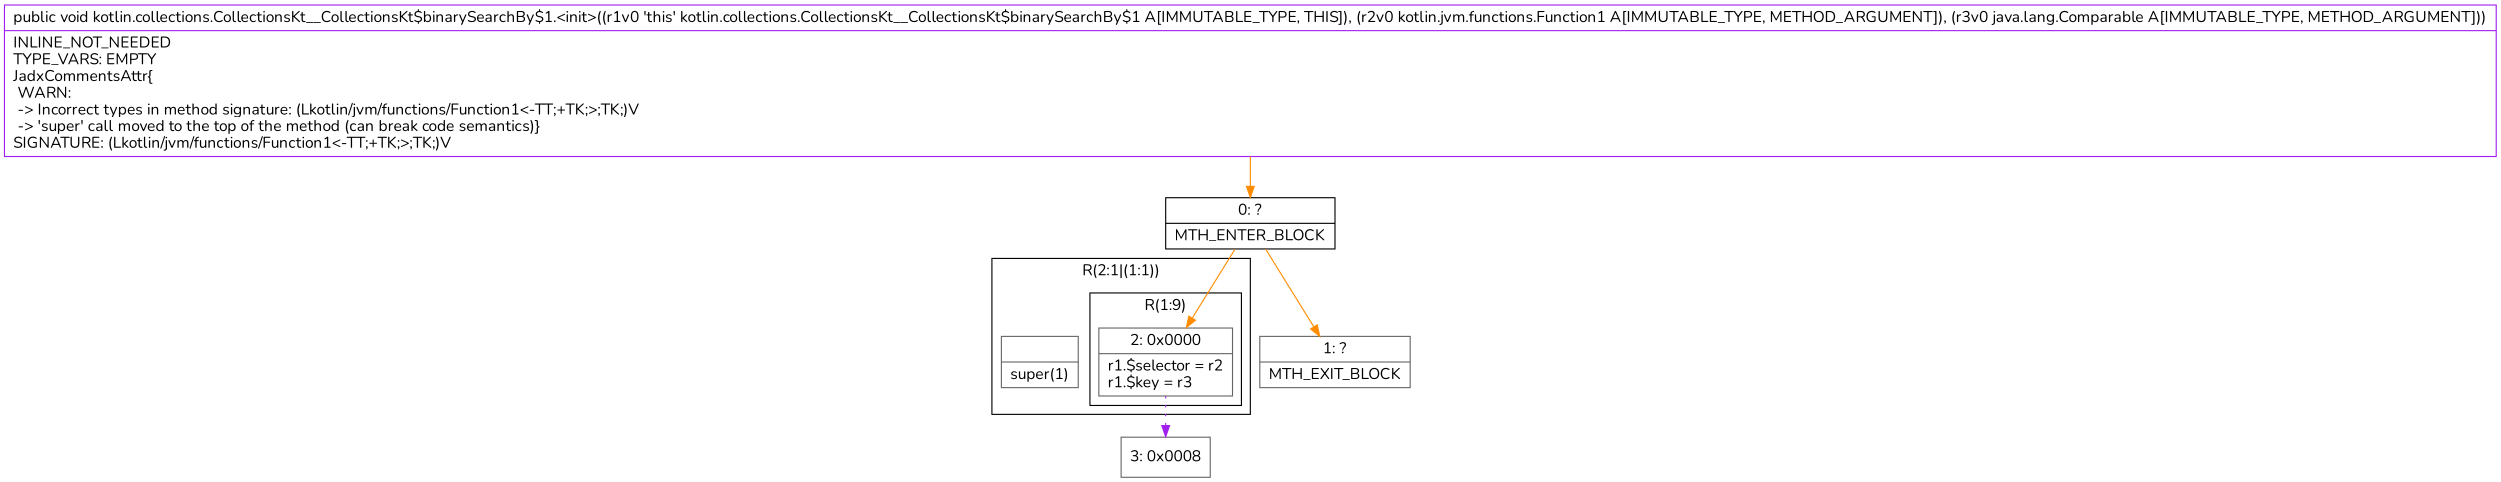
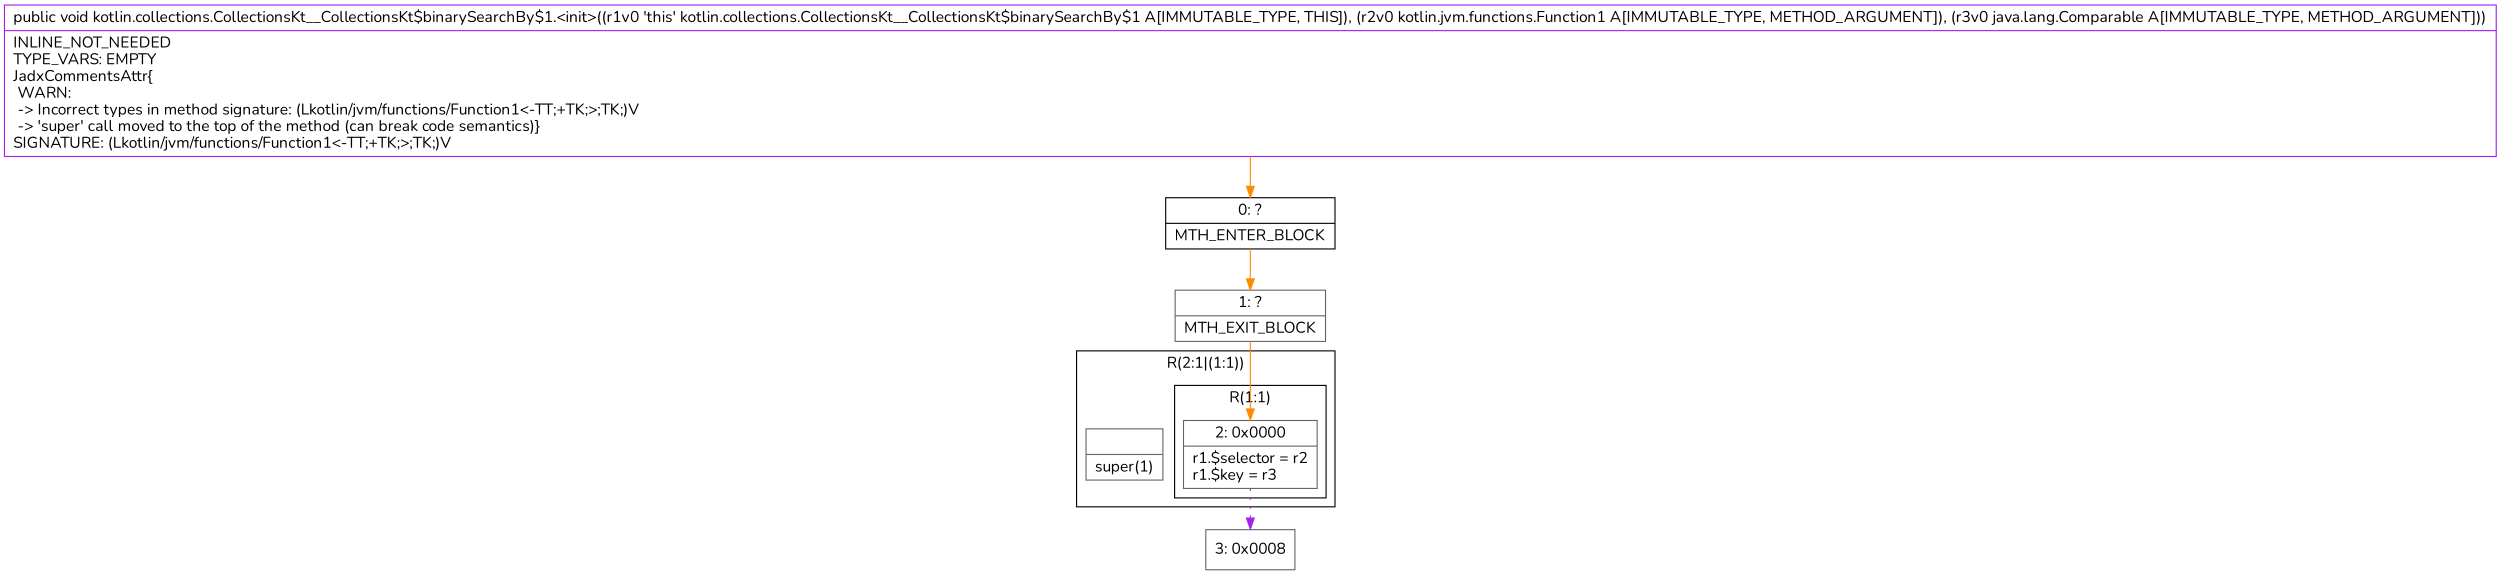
(1214, 284) -> (1250, 375)
(1166, 306) -> (1250, 398)
